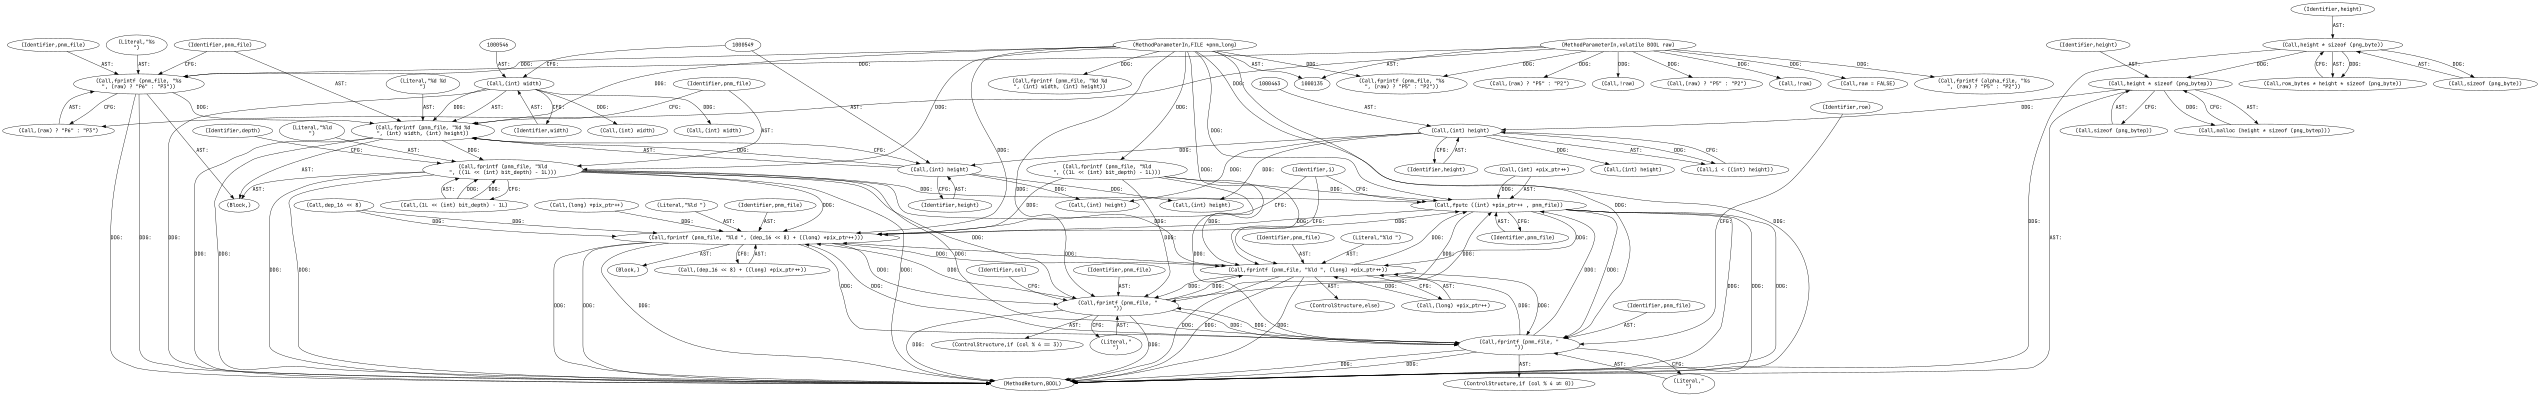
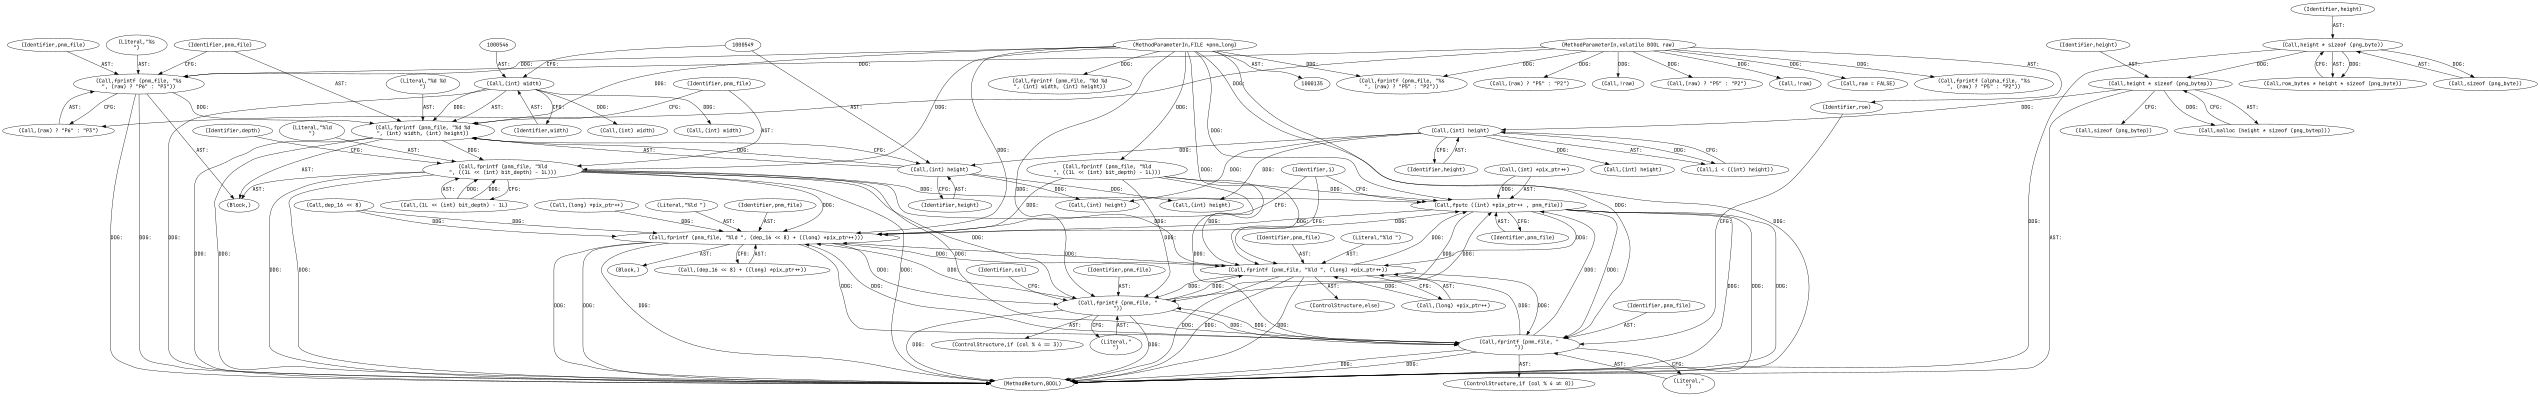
(1454, 53) -> (1976, 62)
(1270, 84) -> none
(2113, 105) -> none
